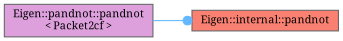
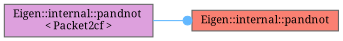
(79, 21) -> (79, 21)
